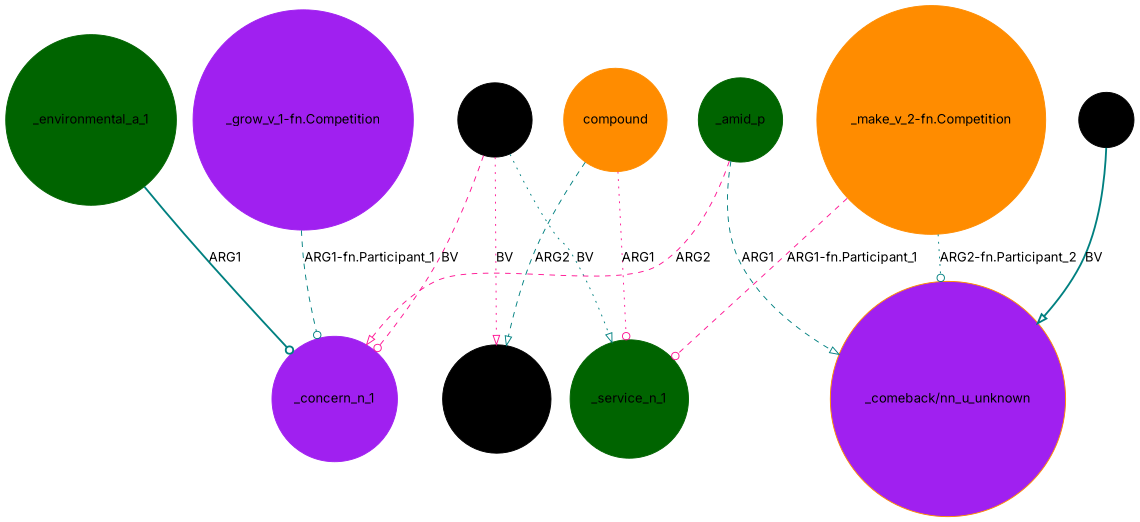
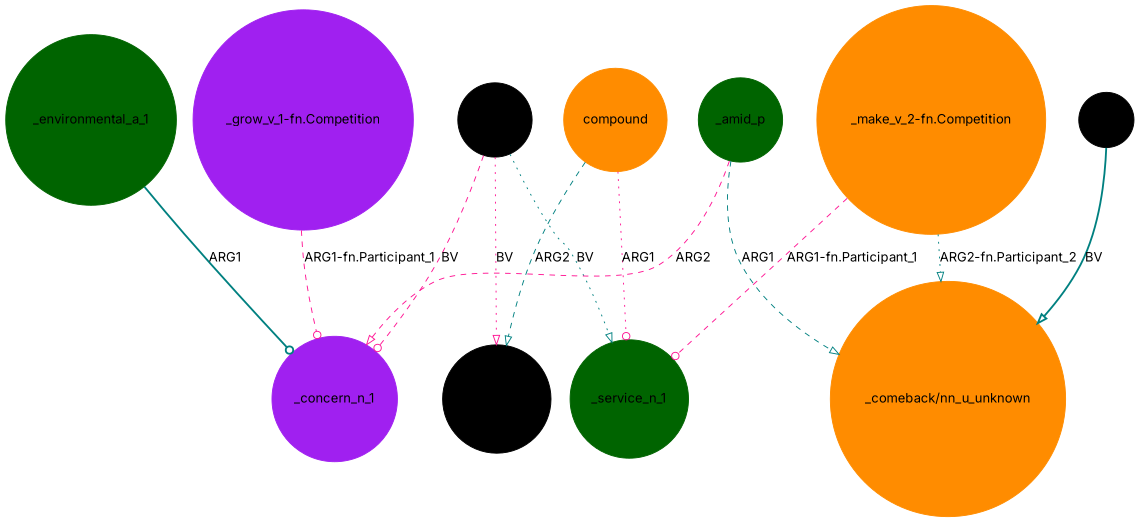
(939, 254) -> (939, 253)
(306, 281) -> (306, 281)
(948, 399) -> (948, 399)
